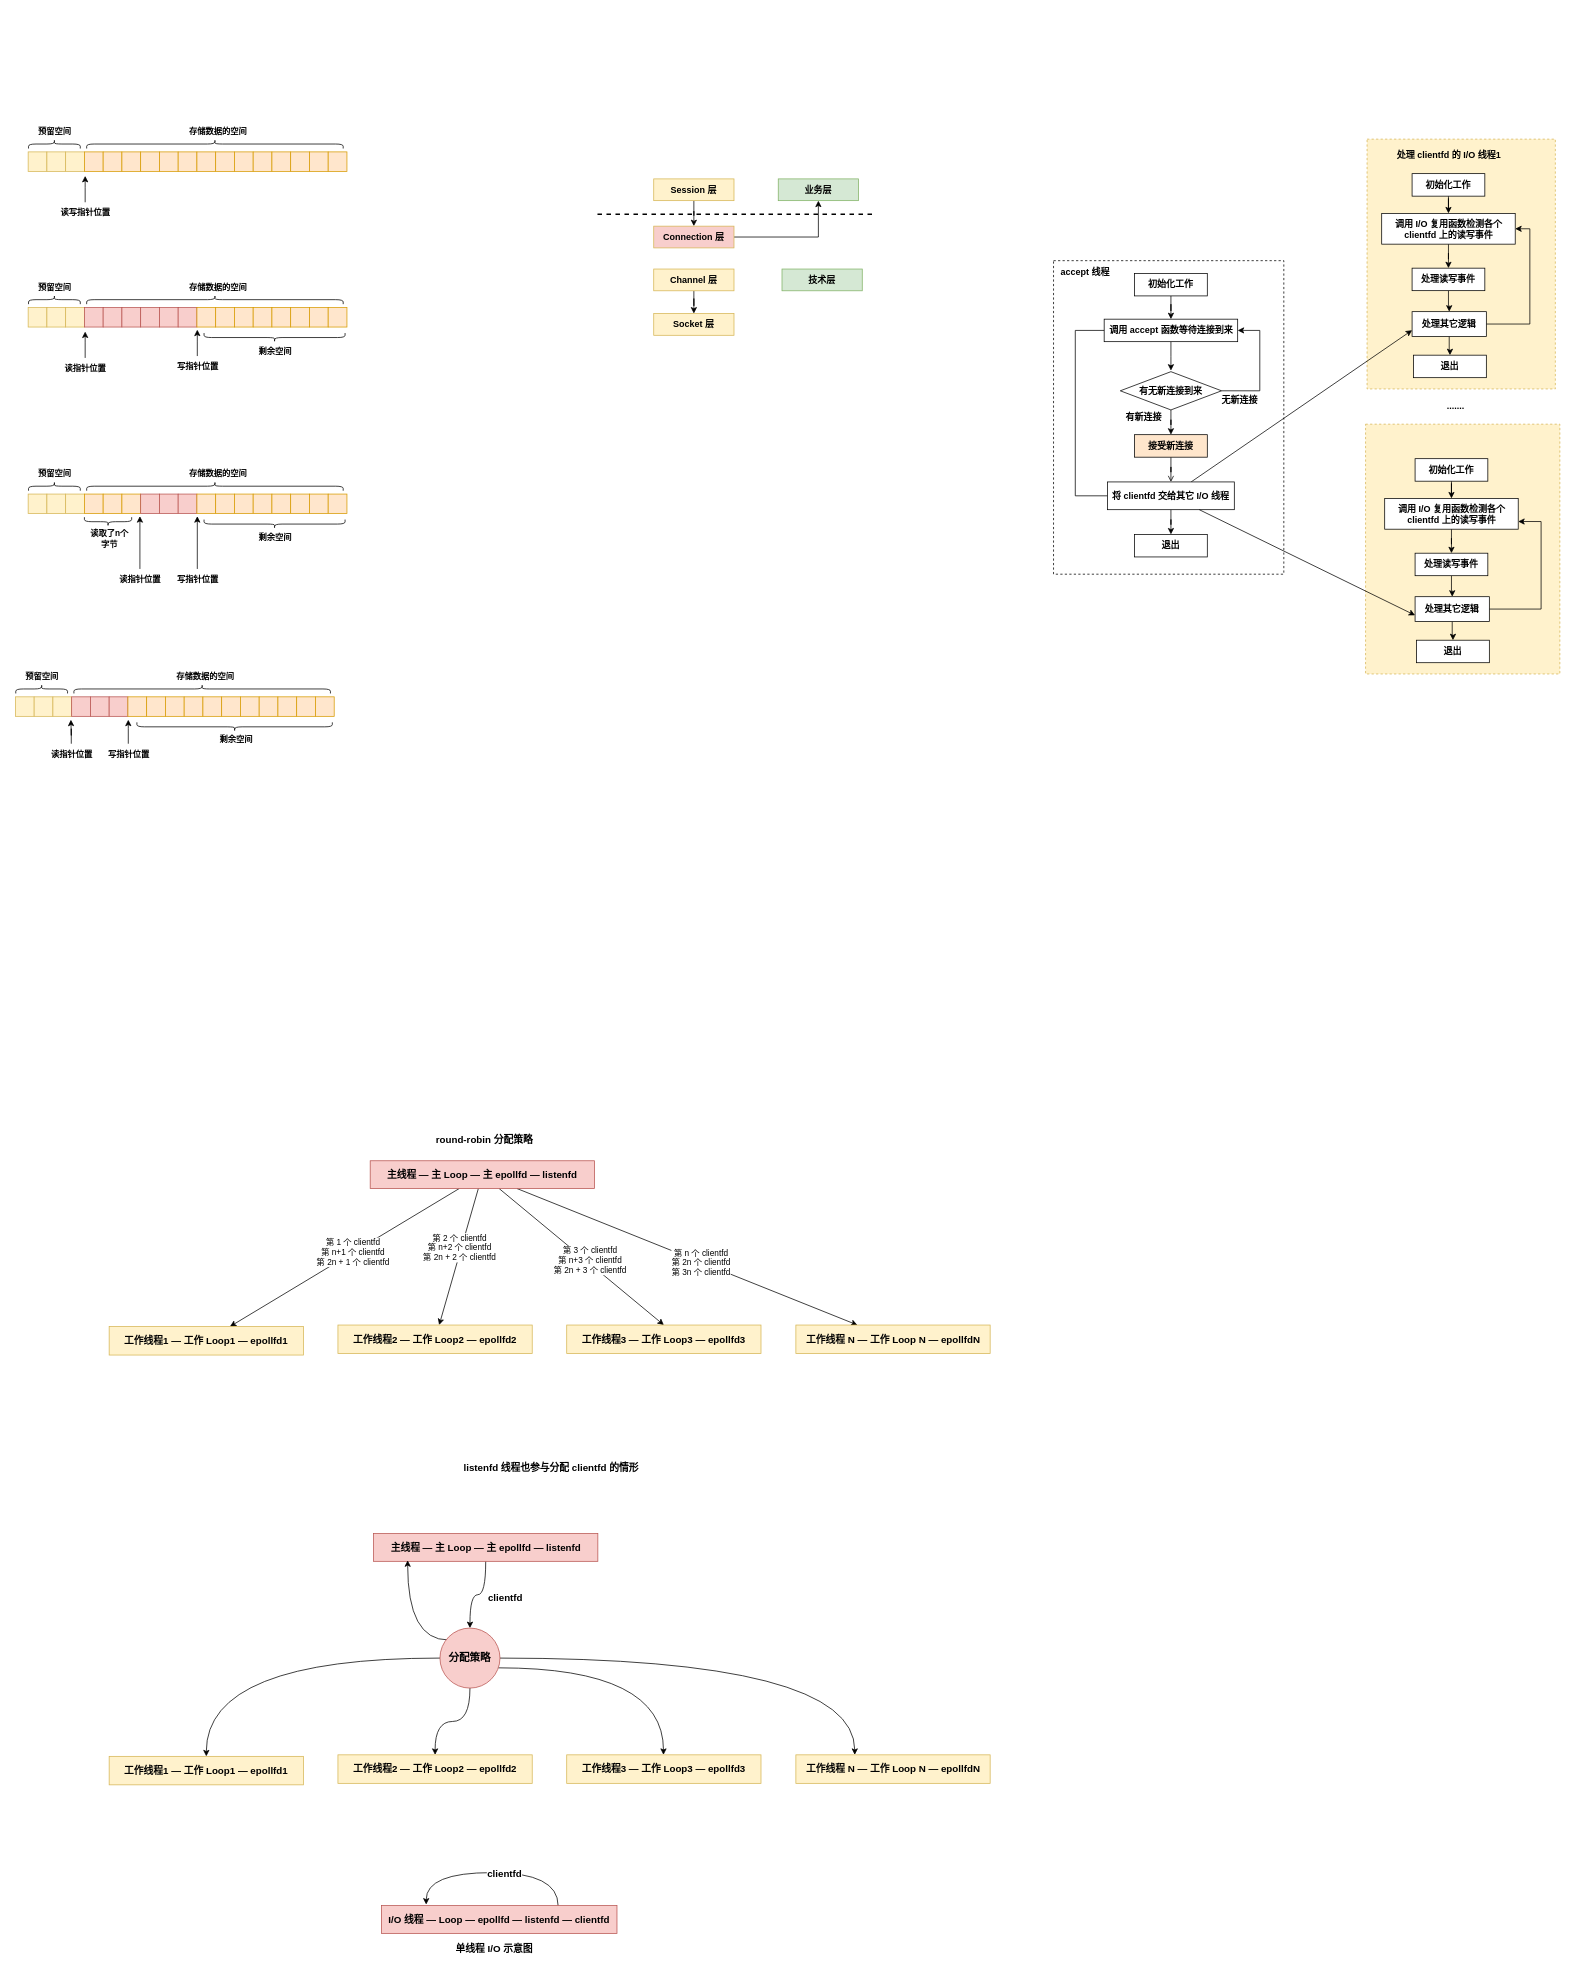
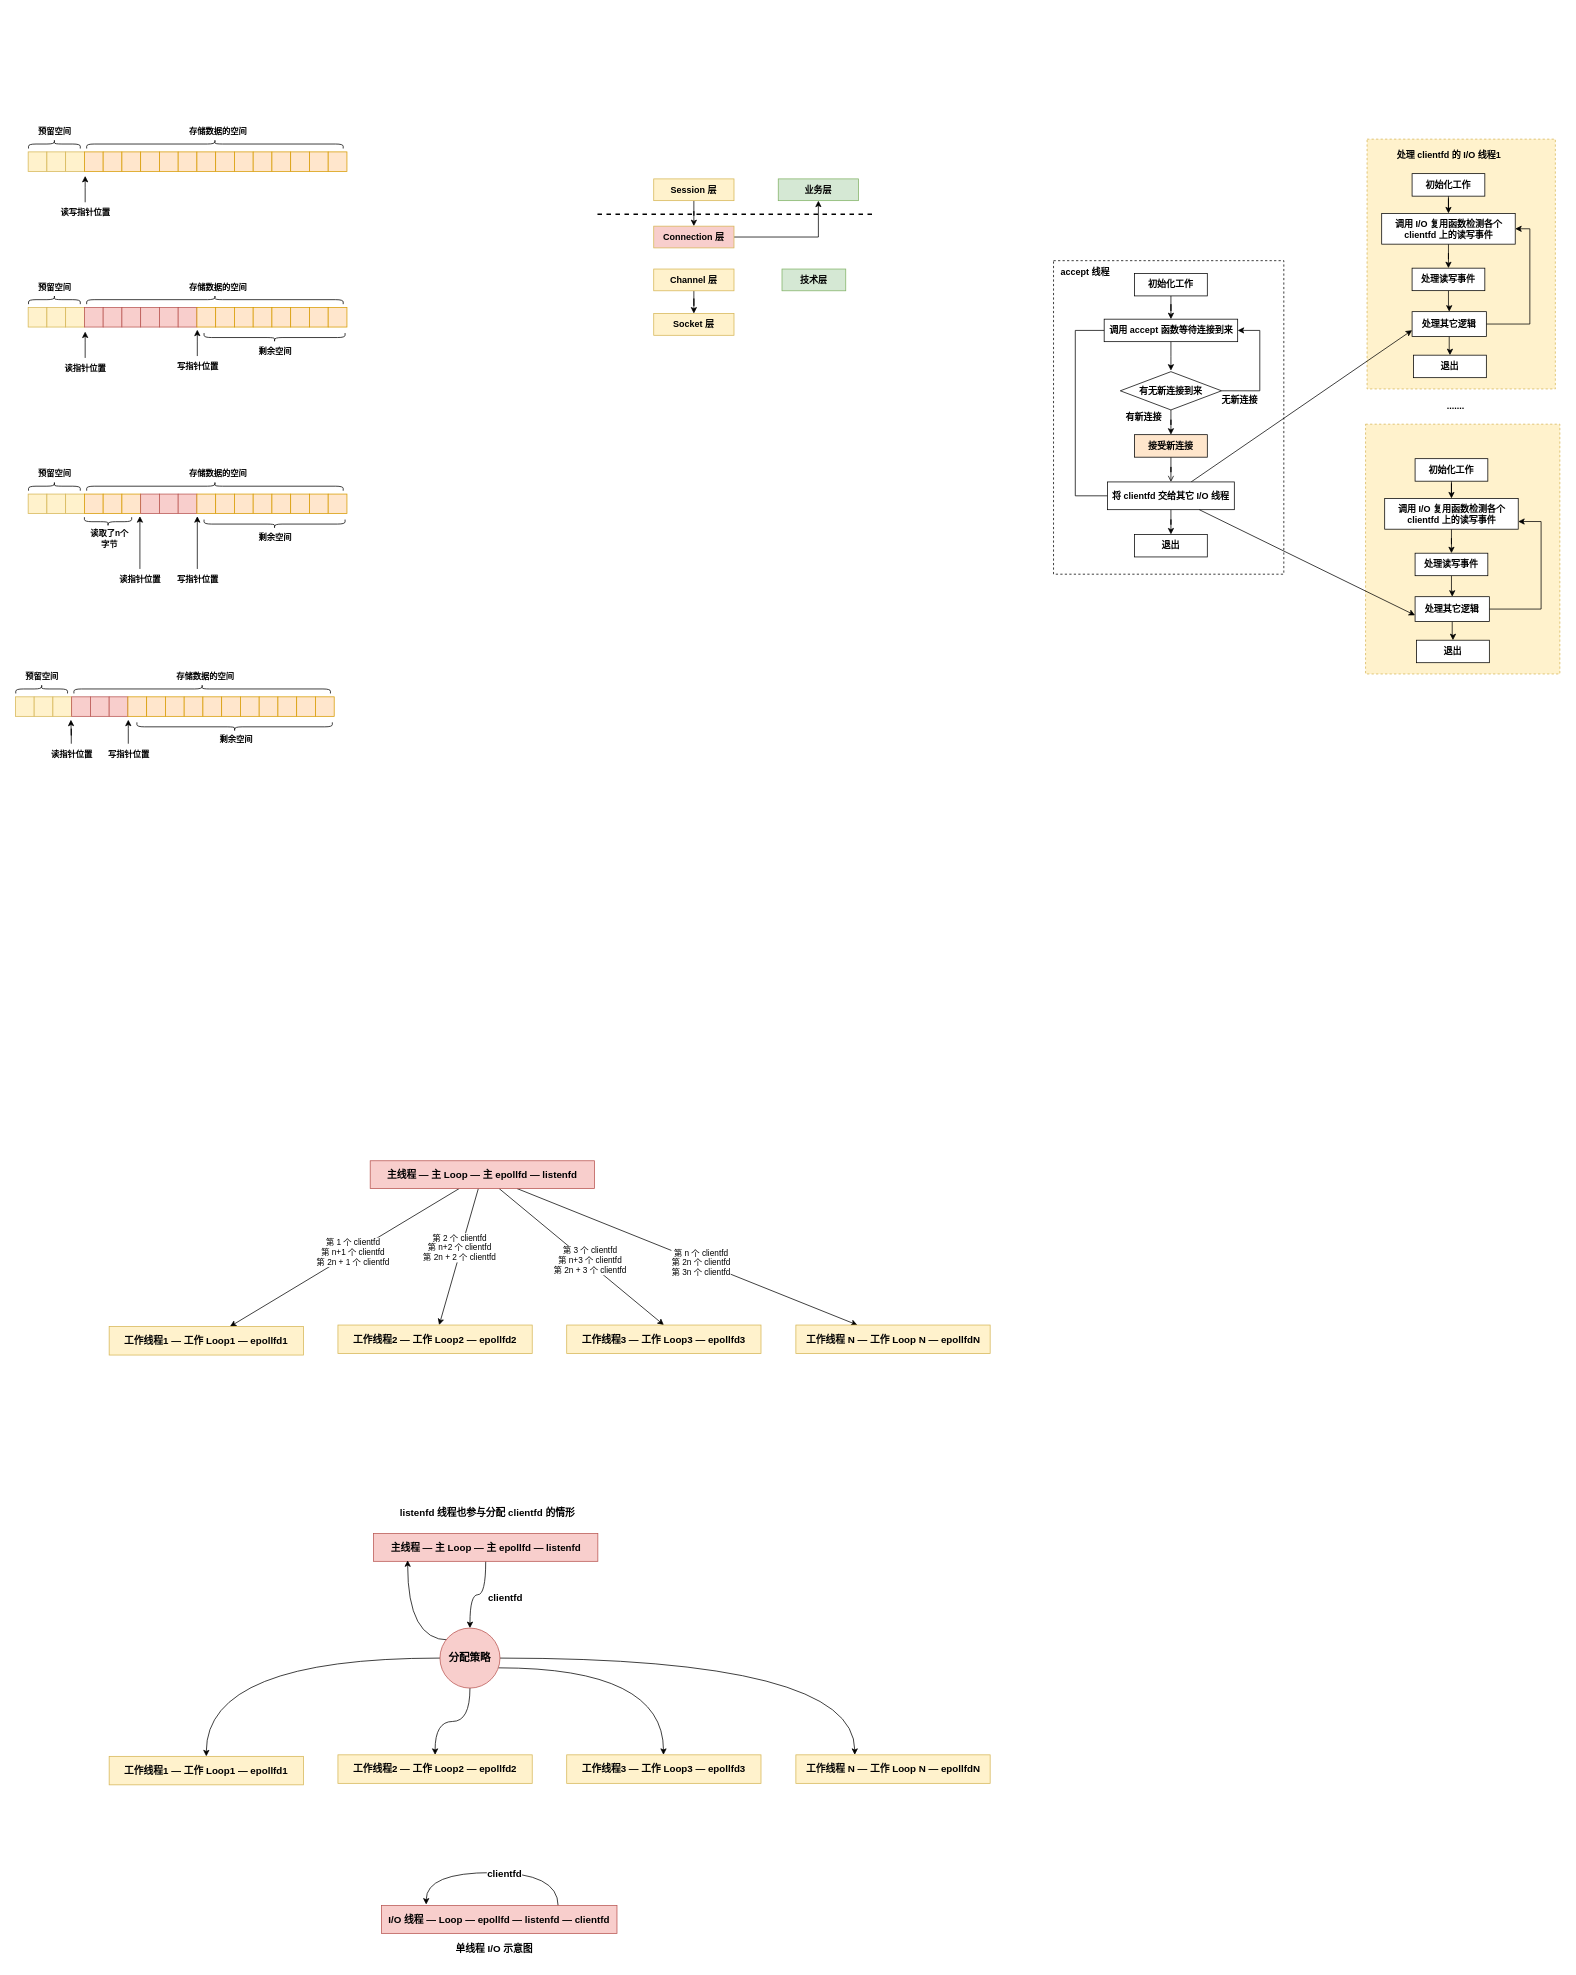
(822, 280) -> (814, 280)
(484, 1140) -> none
(551, 1467) -> (487, 1512)
